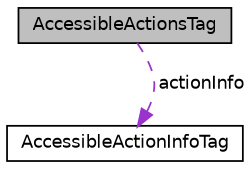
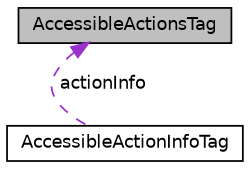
(153, 76) -> (53, 94)
